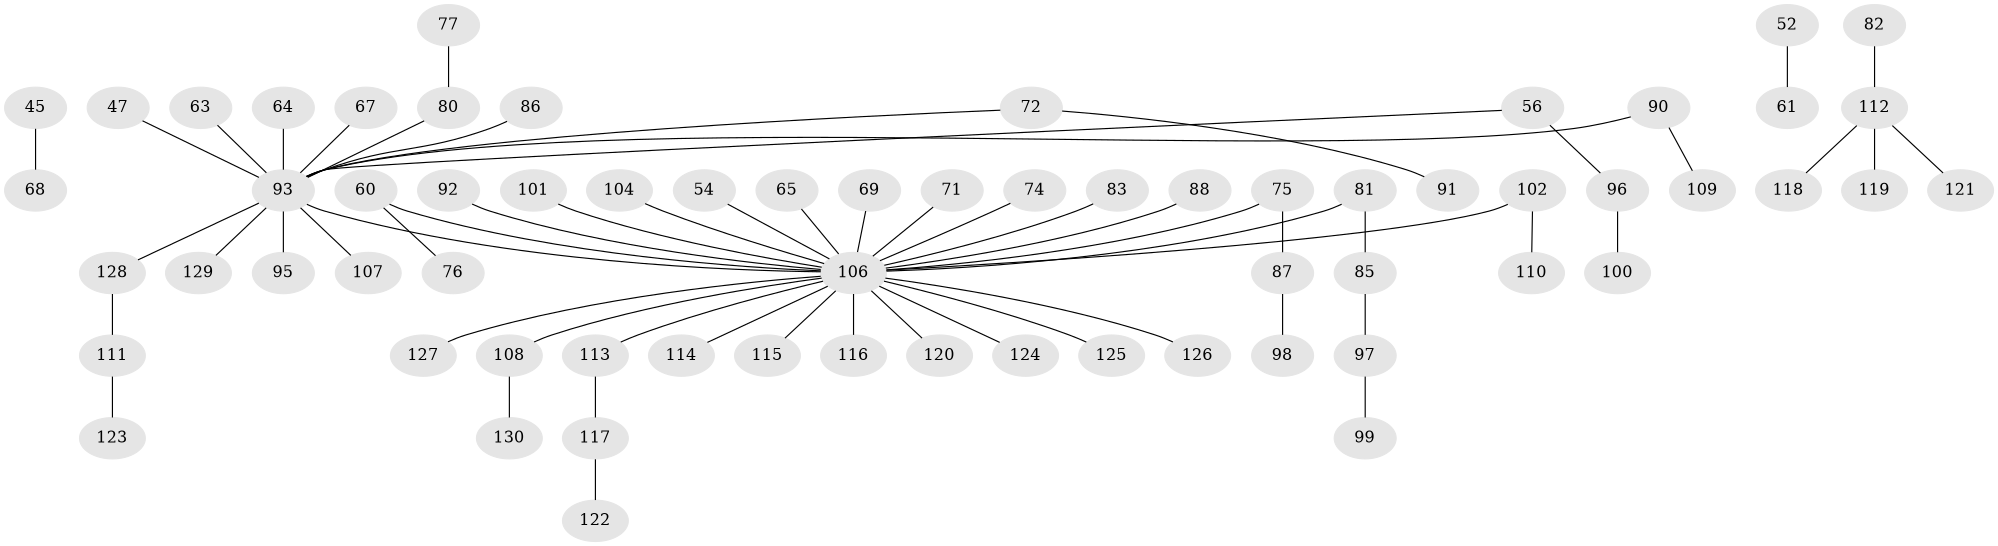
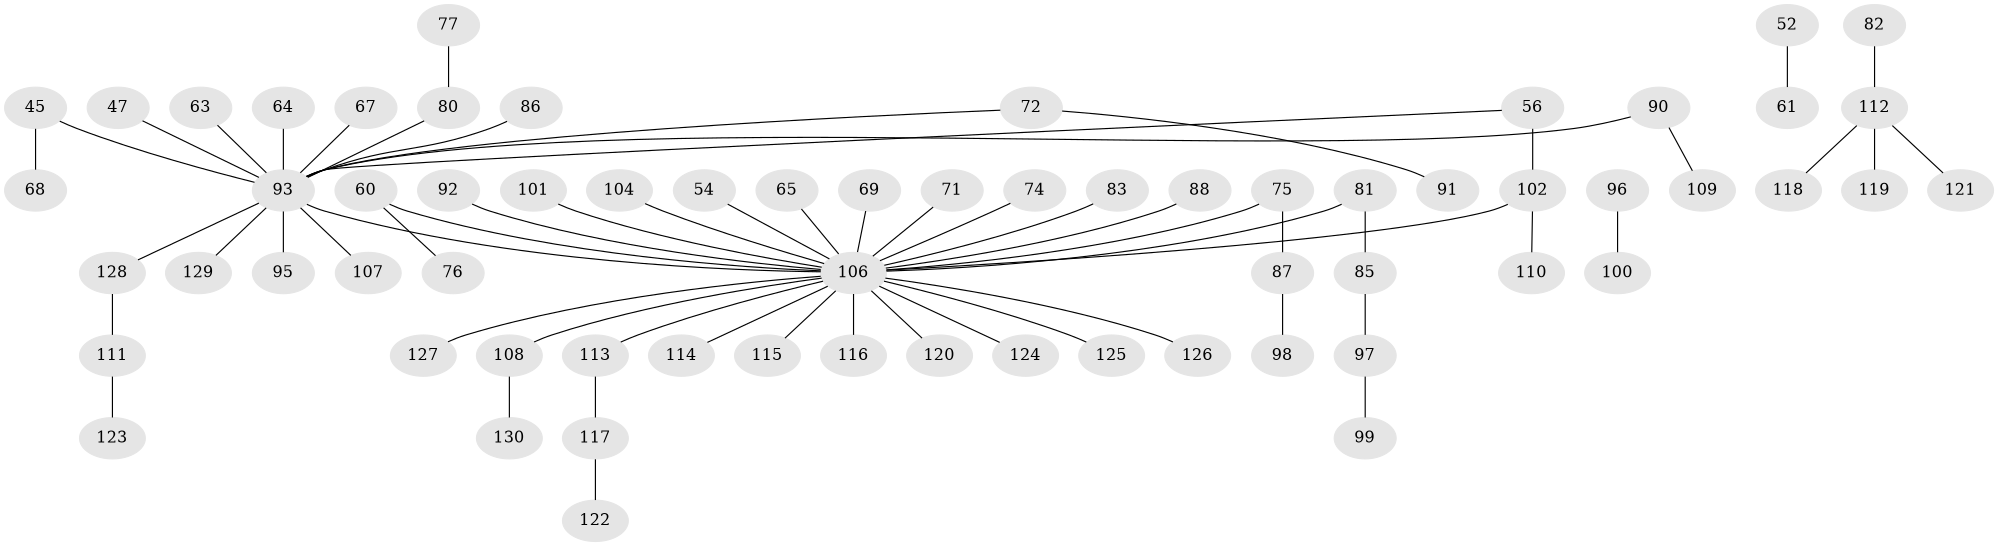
(1575, 149) -> (1533, 149)
none -> (156, 155)
